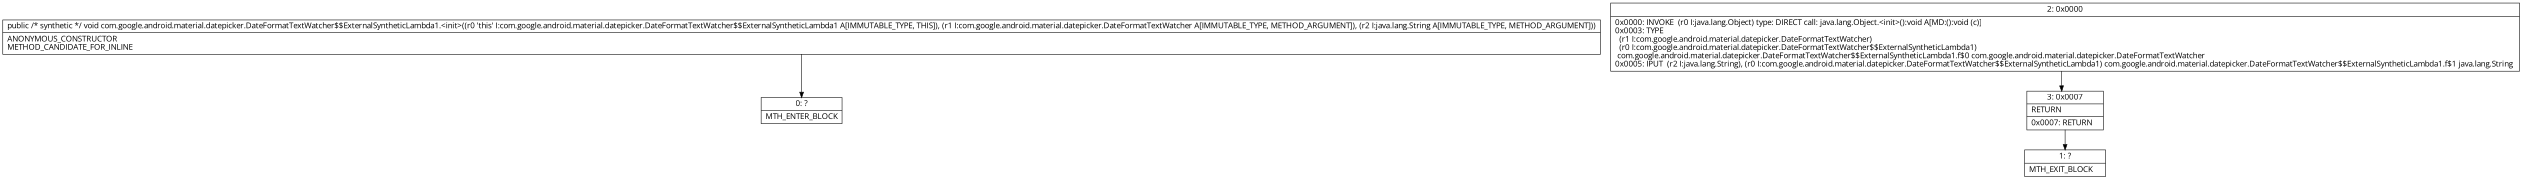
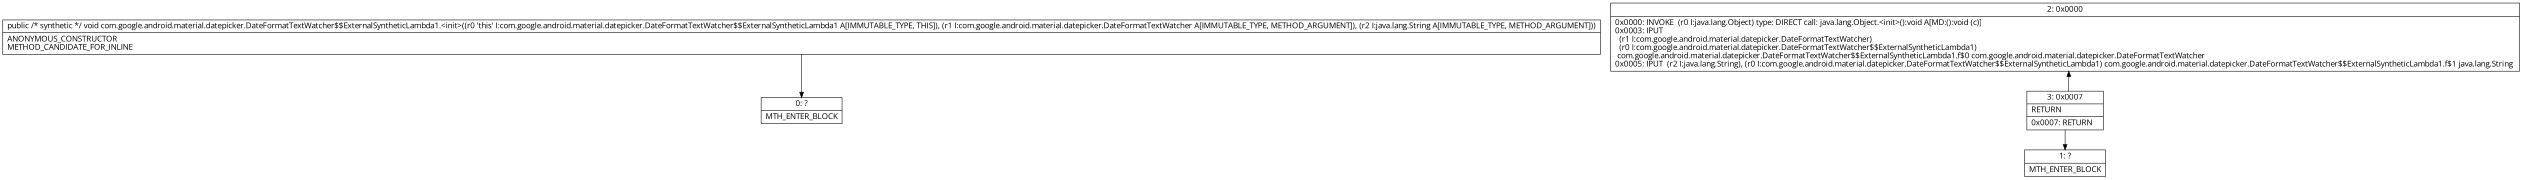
(1641, 31) -> (1641, 31)
(2061, 78) -> (2069, 84)
(2061, 170) -> (2065, 170)
